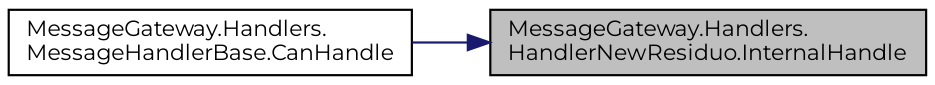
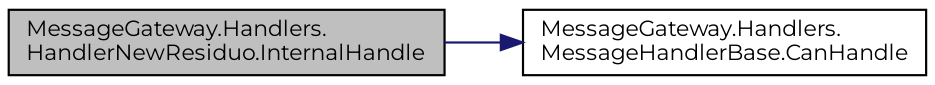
(440, 42) -> (473, 42)
